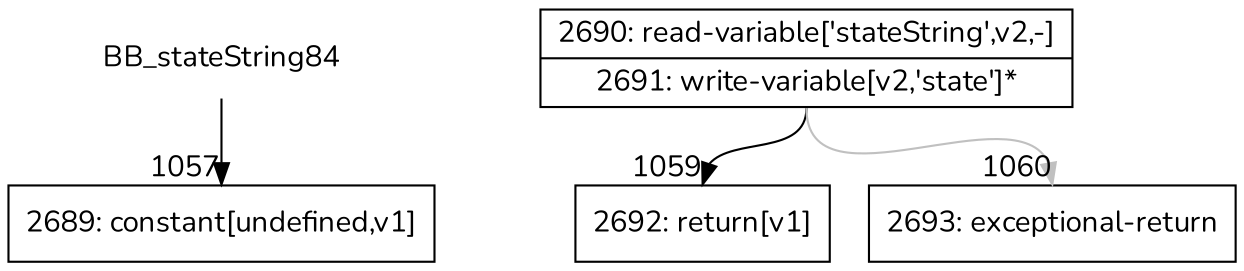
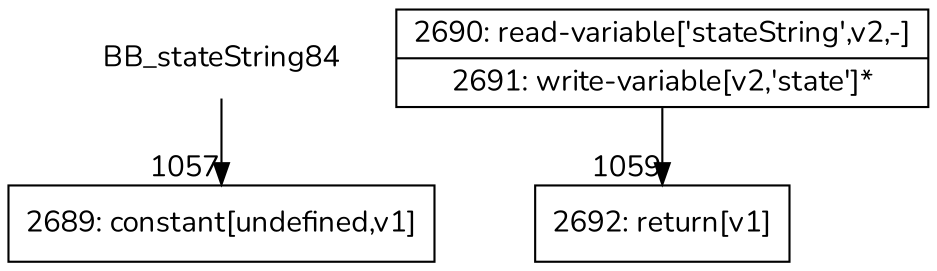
(1052, 224) -> none
